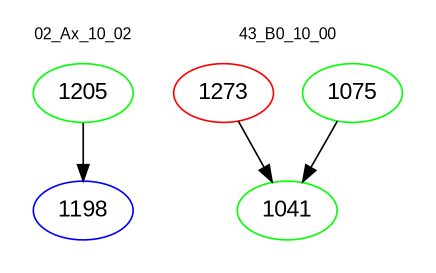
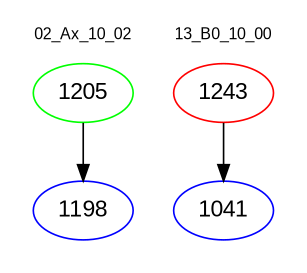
(288, 35) -> (224, 35)
(224, 93) -> (224, 93)
(352, 93) -> none
(287, 211) -> (224, 211)
